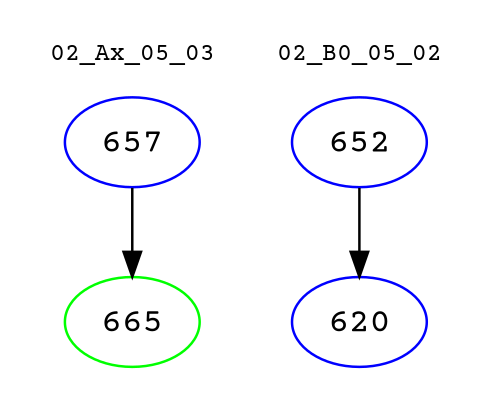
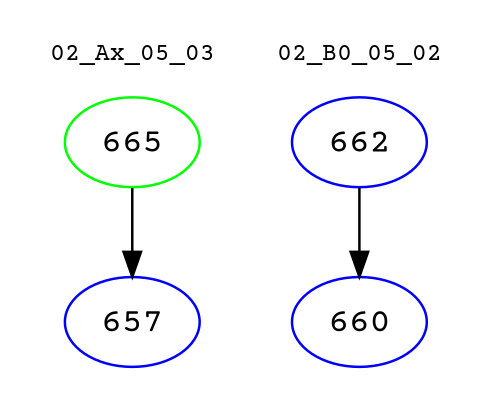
(359, 142) -> (359, 142)
(132, 220) -> (132, 220)
(359, 322) -> (359, 322)
